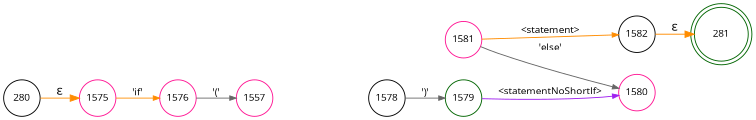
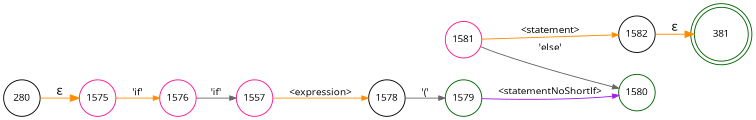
(721, 34) -> (721, 34)
(216, 93) -> (216, 93)
(425, 93) -> (425, 93)
(637, 93) -> (637, 93)
none -> (317, 98)
